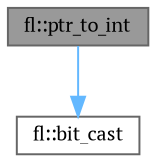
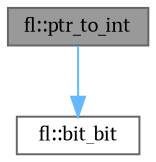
(78, 135) -> (78, 135)
